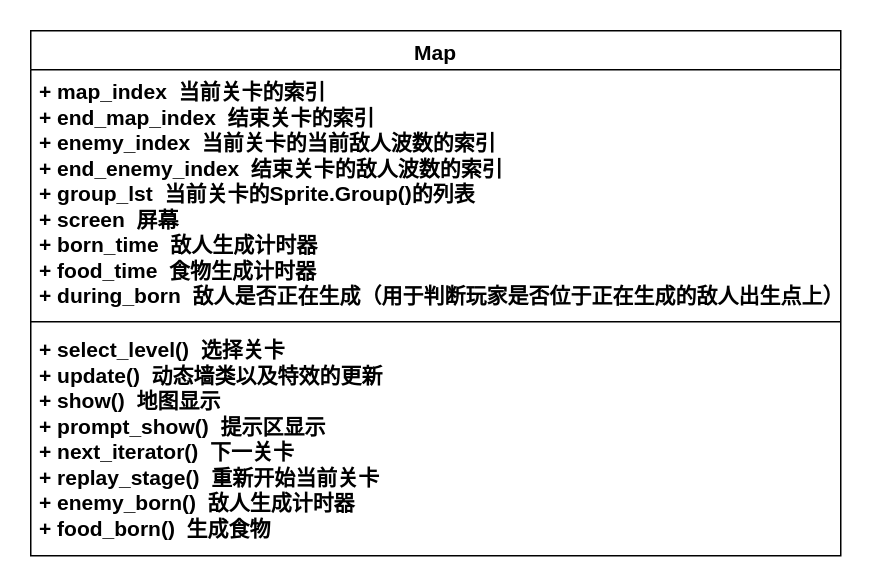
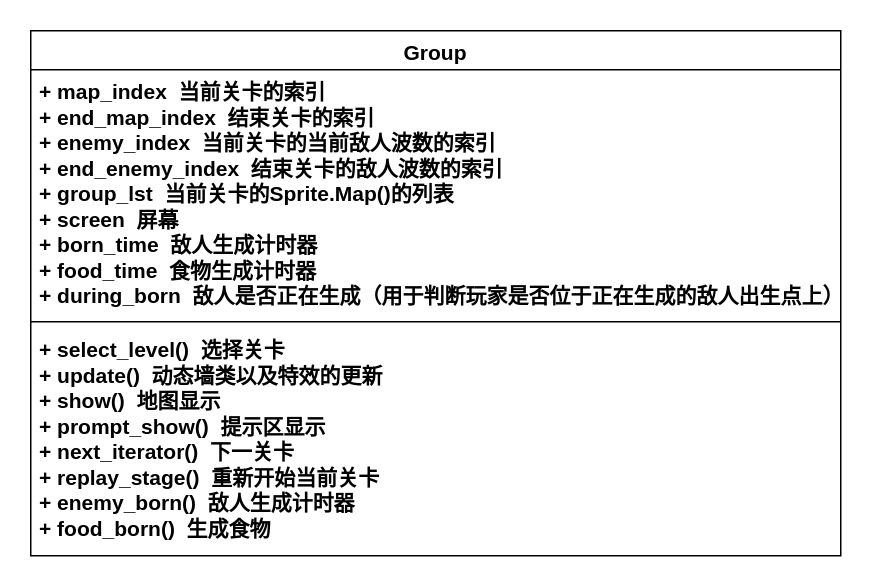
(435, 53) -> (435, 53)
(181, 92) -> (181, 92)
